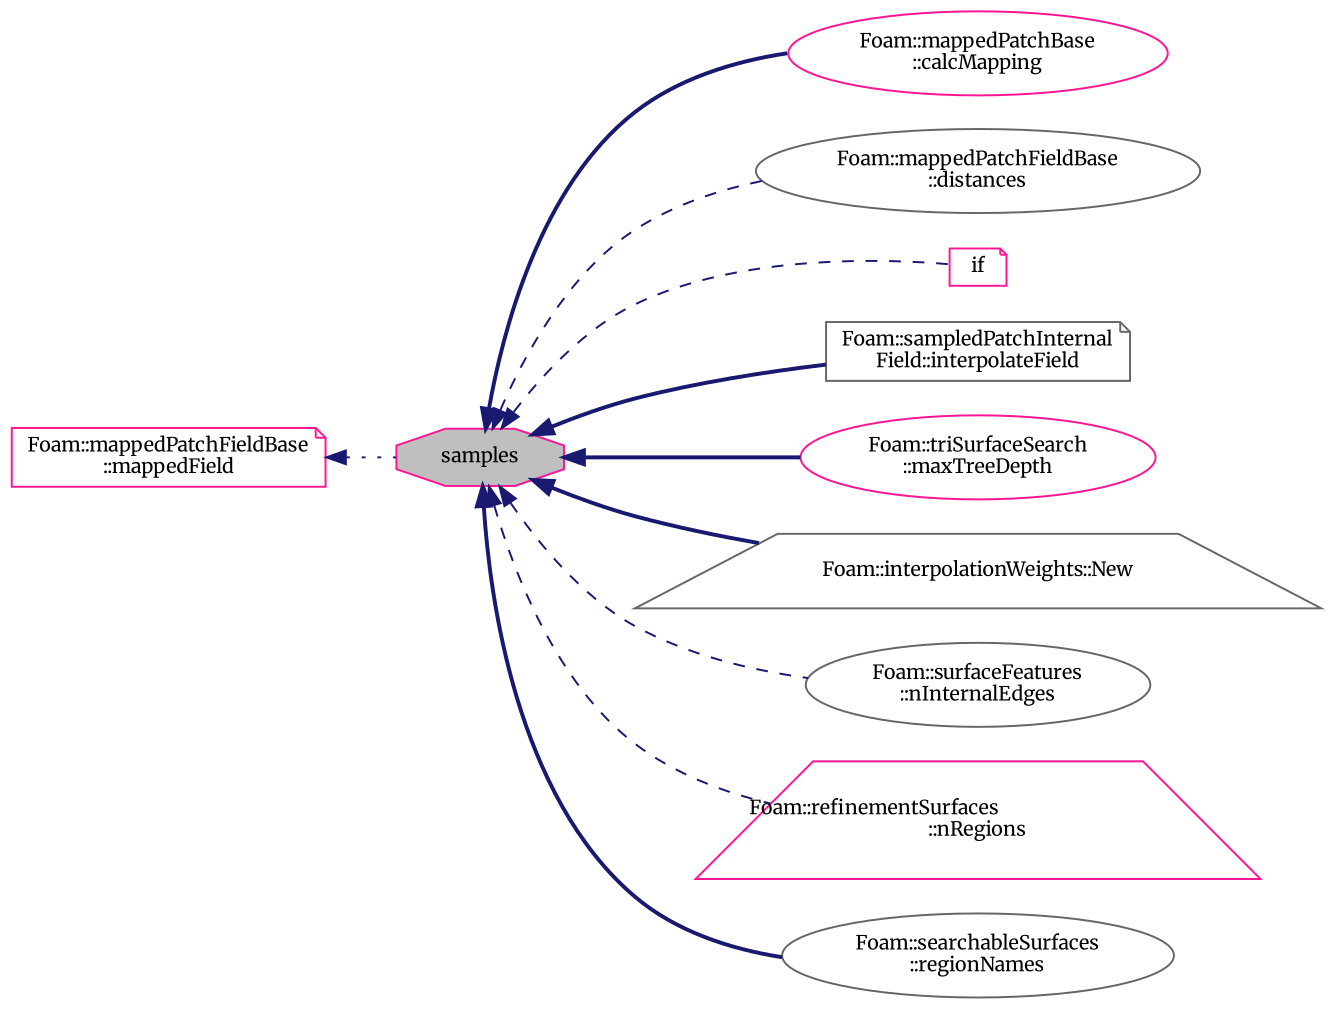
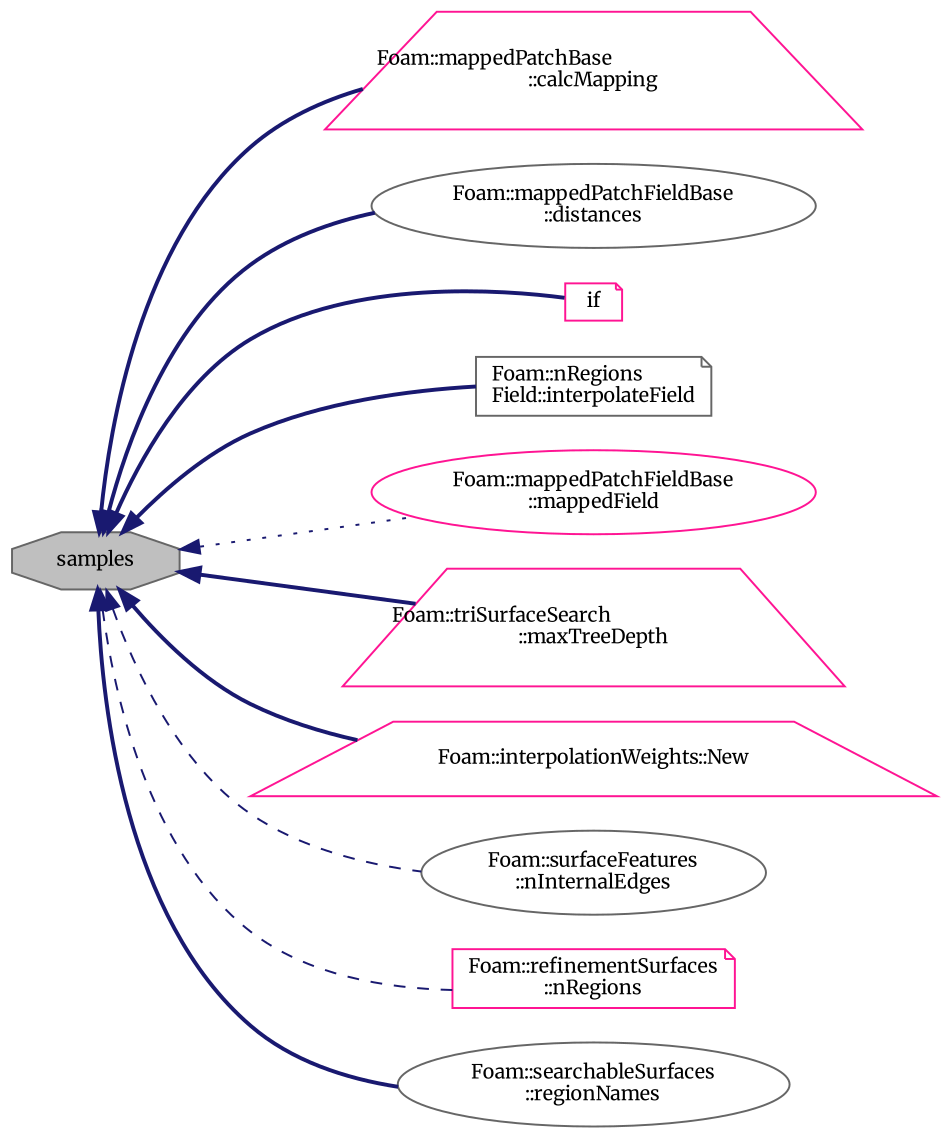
(978, 53) -> (594, 71)
(600, 258) -> (196, 319)
(709, 279) -> (295, 318)
(978, 351) -> (594, 386)
(169, 457) -> (594, 492)
(371, 457) -> (307, 532)
(480, 457) -> (96, 561)
(978, 457) -> (594, 628)
(978, 571) -> (594, 759)
(978, 820) -> (594, 979)
